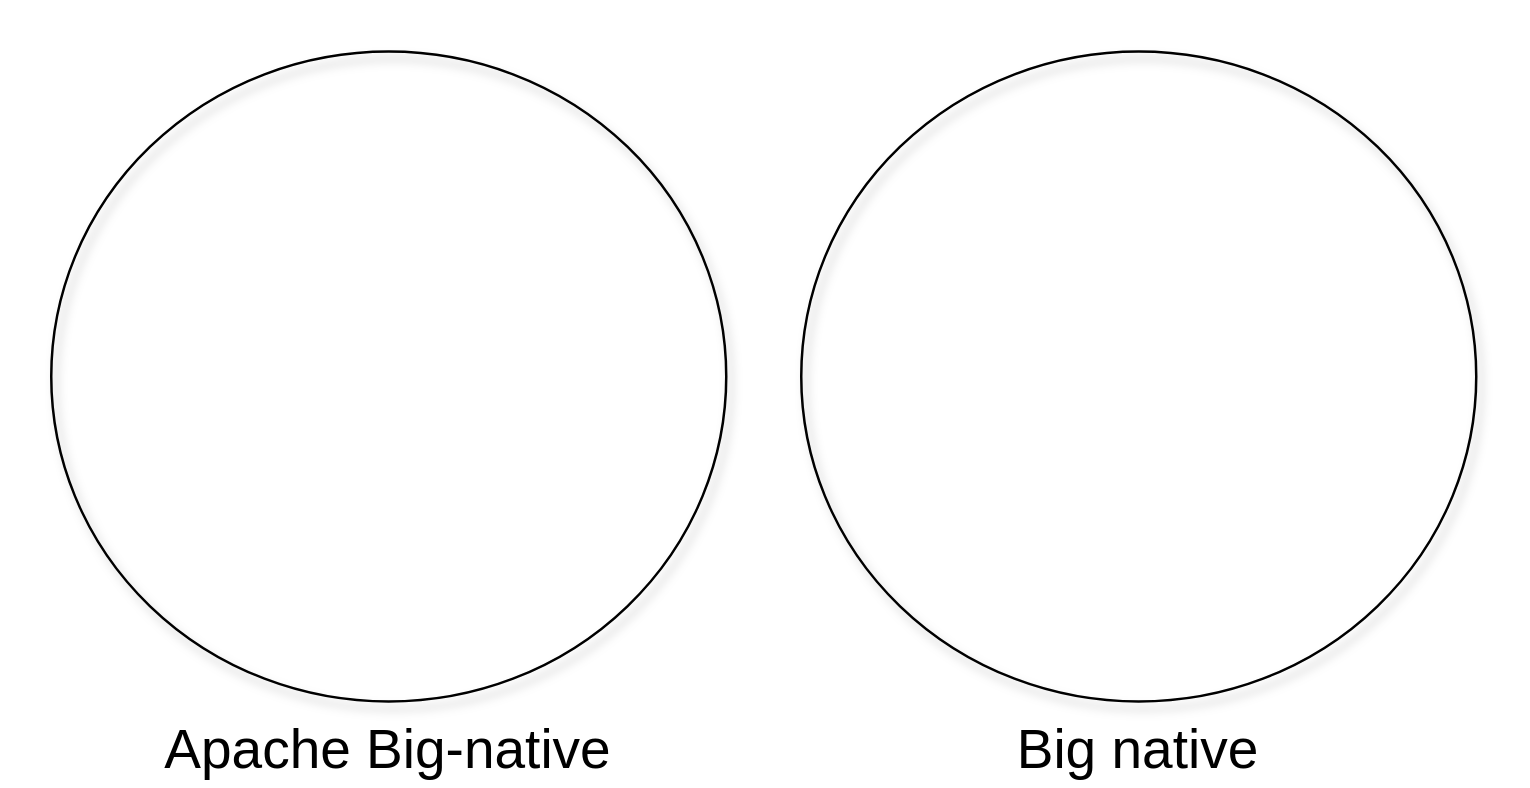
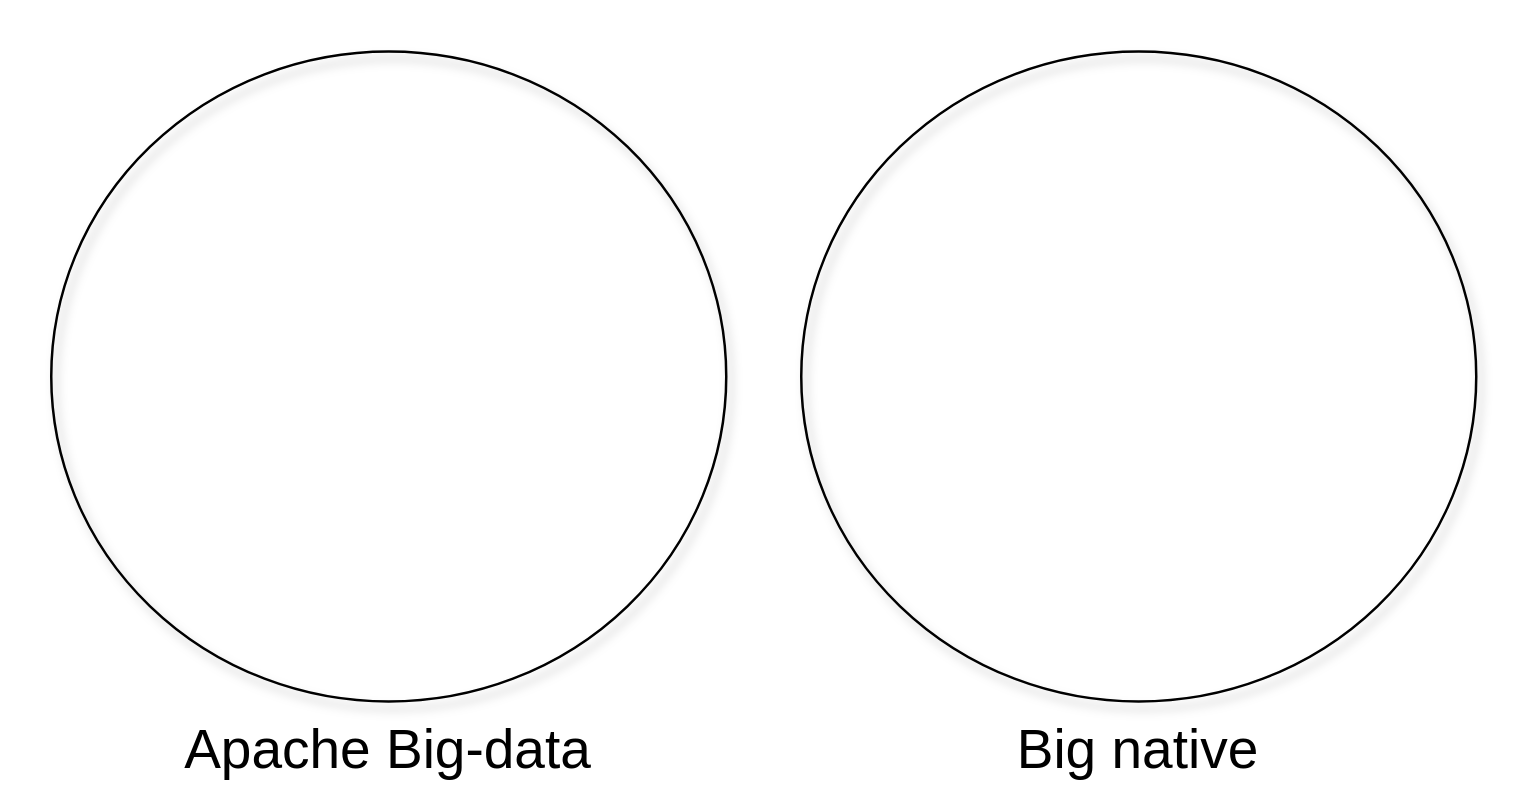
(389, 752) -> (389, 752)
